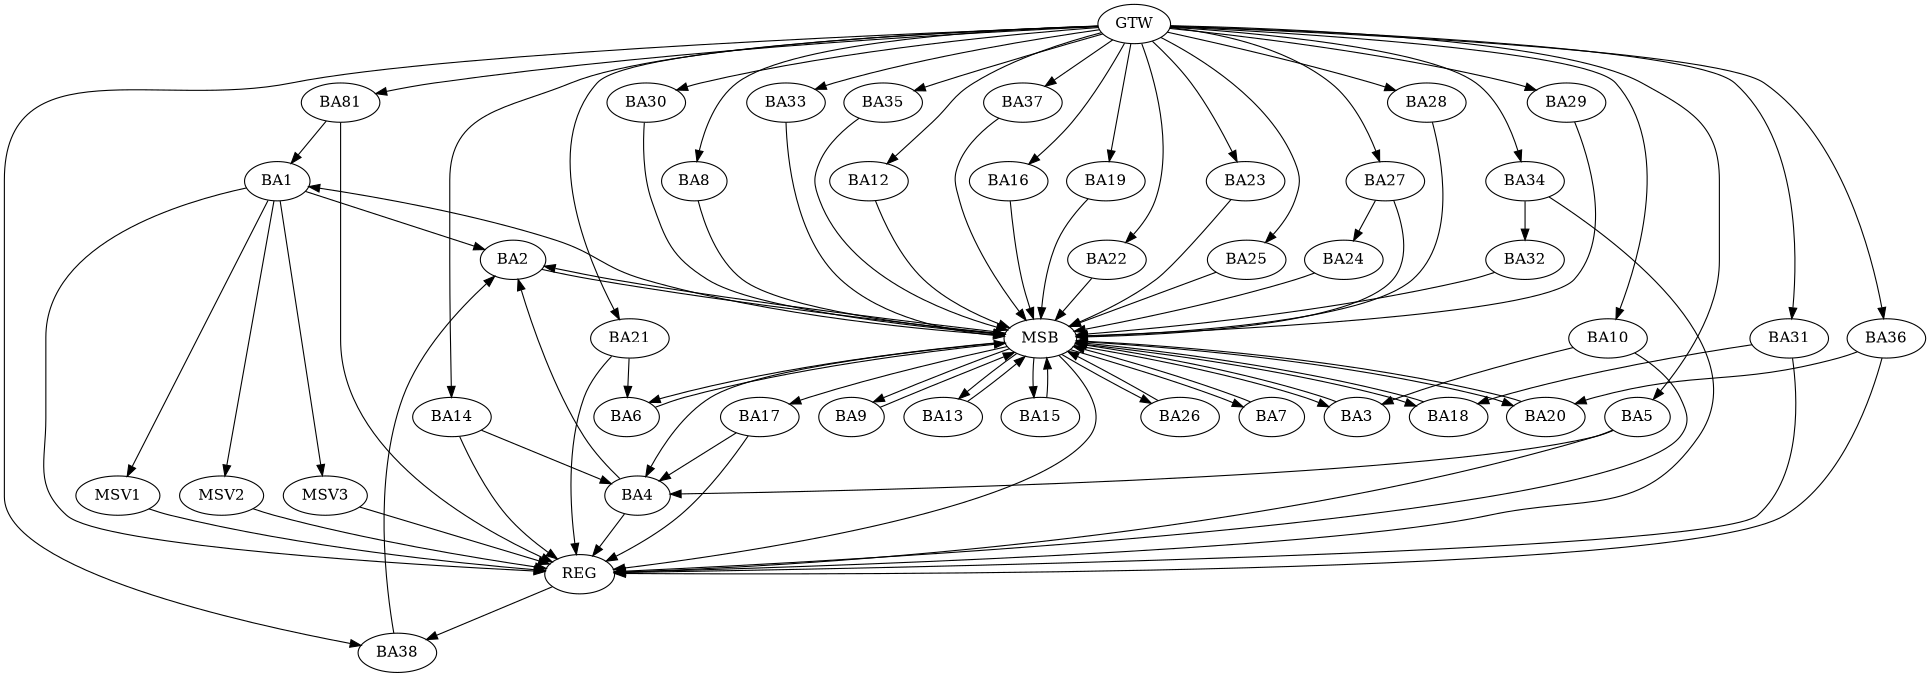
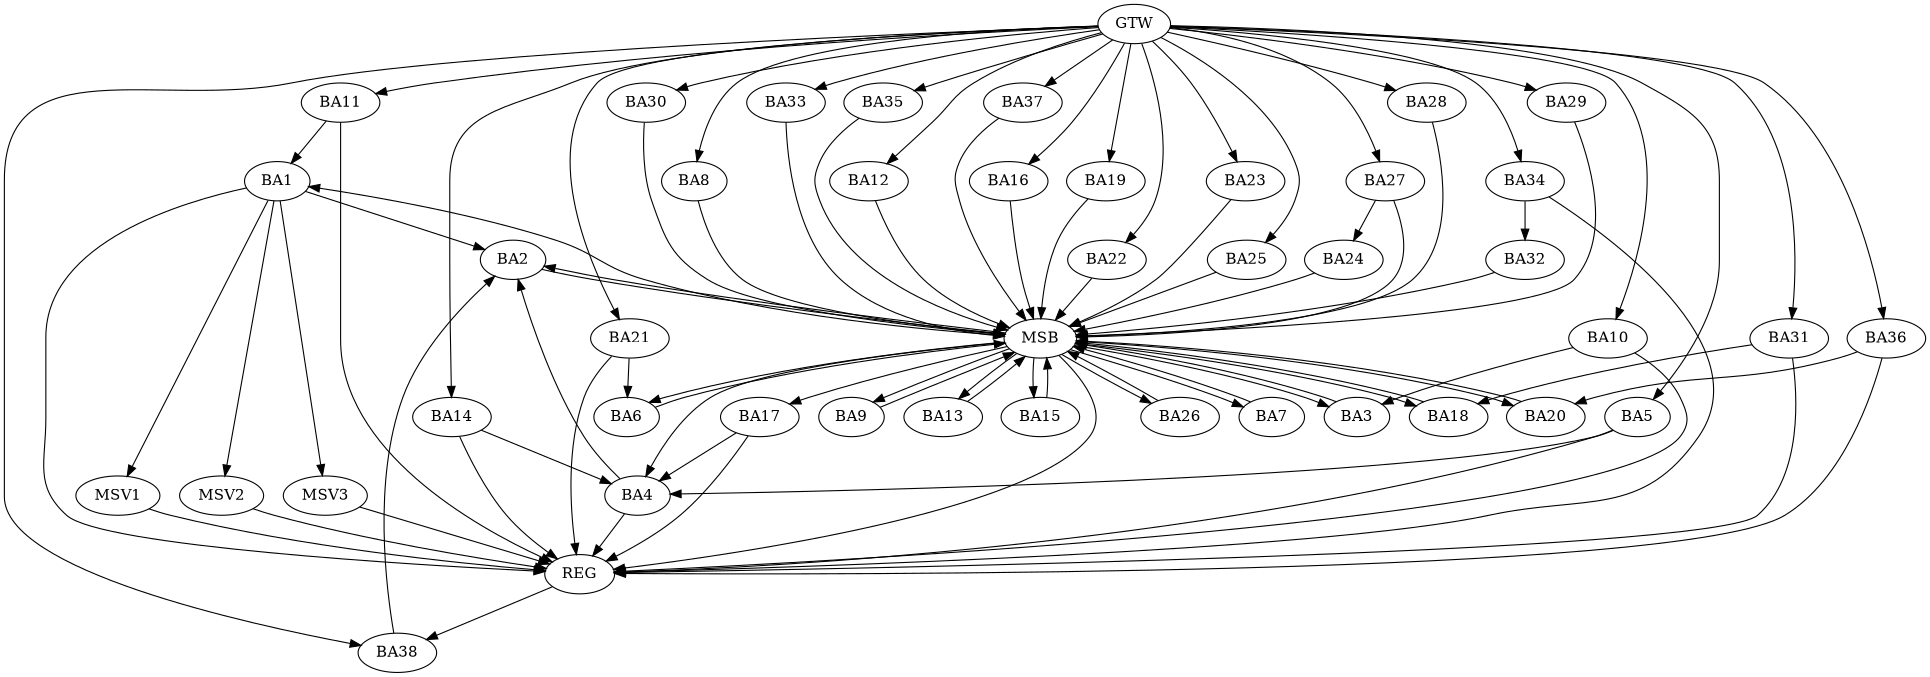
(341, 103) -> (341, 103)
